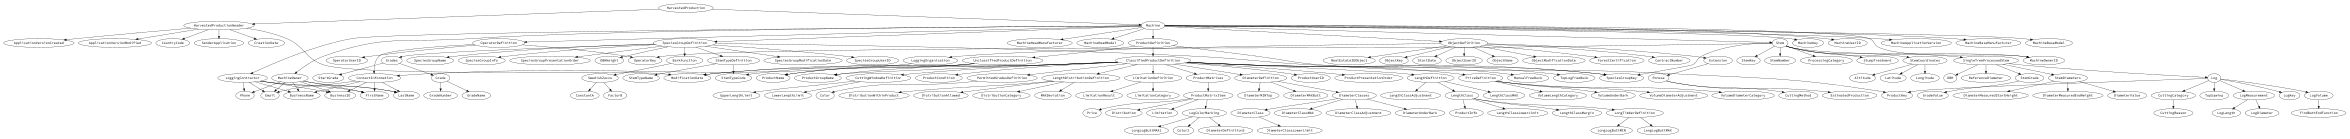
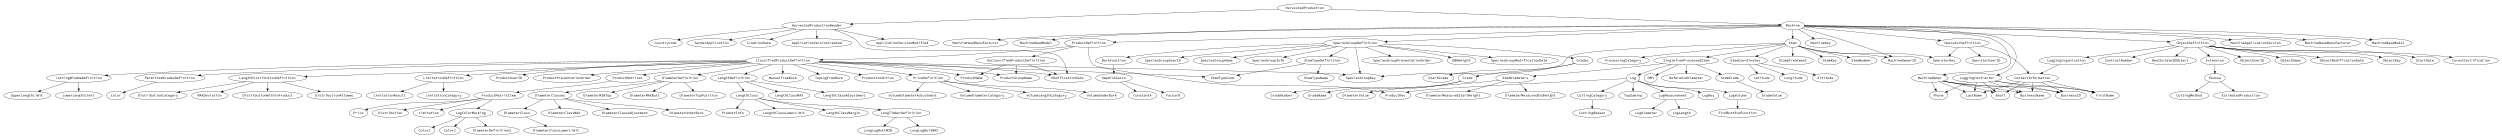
(1848, 43) -> none
none -> (698, 96)
(1146, 131) -> (425, 131)
